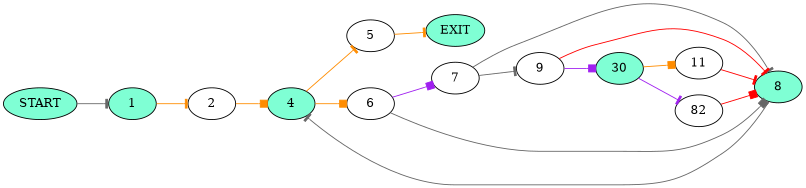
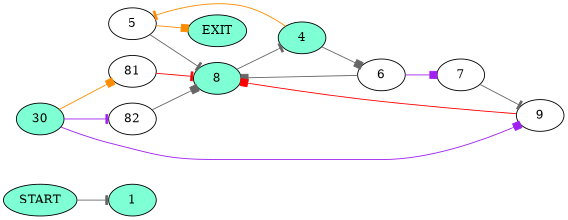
(625, 6) -> (173, 50)
(665, 29) -> (383, 102)
(408, 33) -> (168, 27)
(699, 63) -> (132, 71)
(576, 68) -> (287, 160)
(734, 100) -> (171, 101)
(212, 104) -> none
(327, 104) -> (338, 54)
